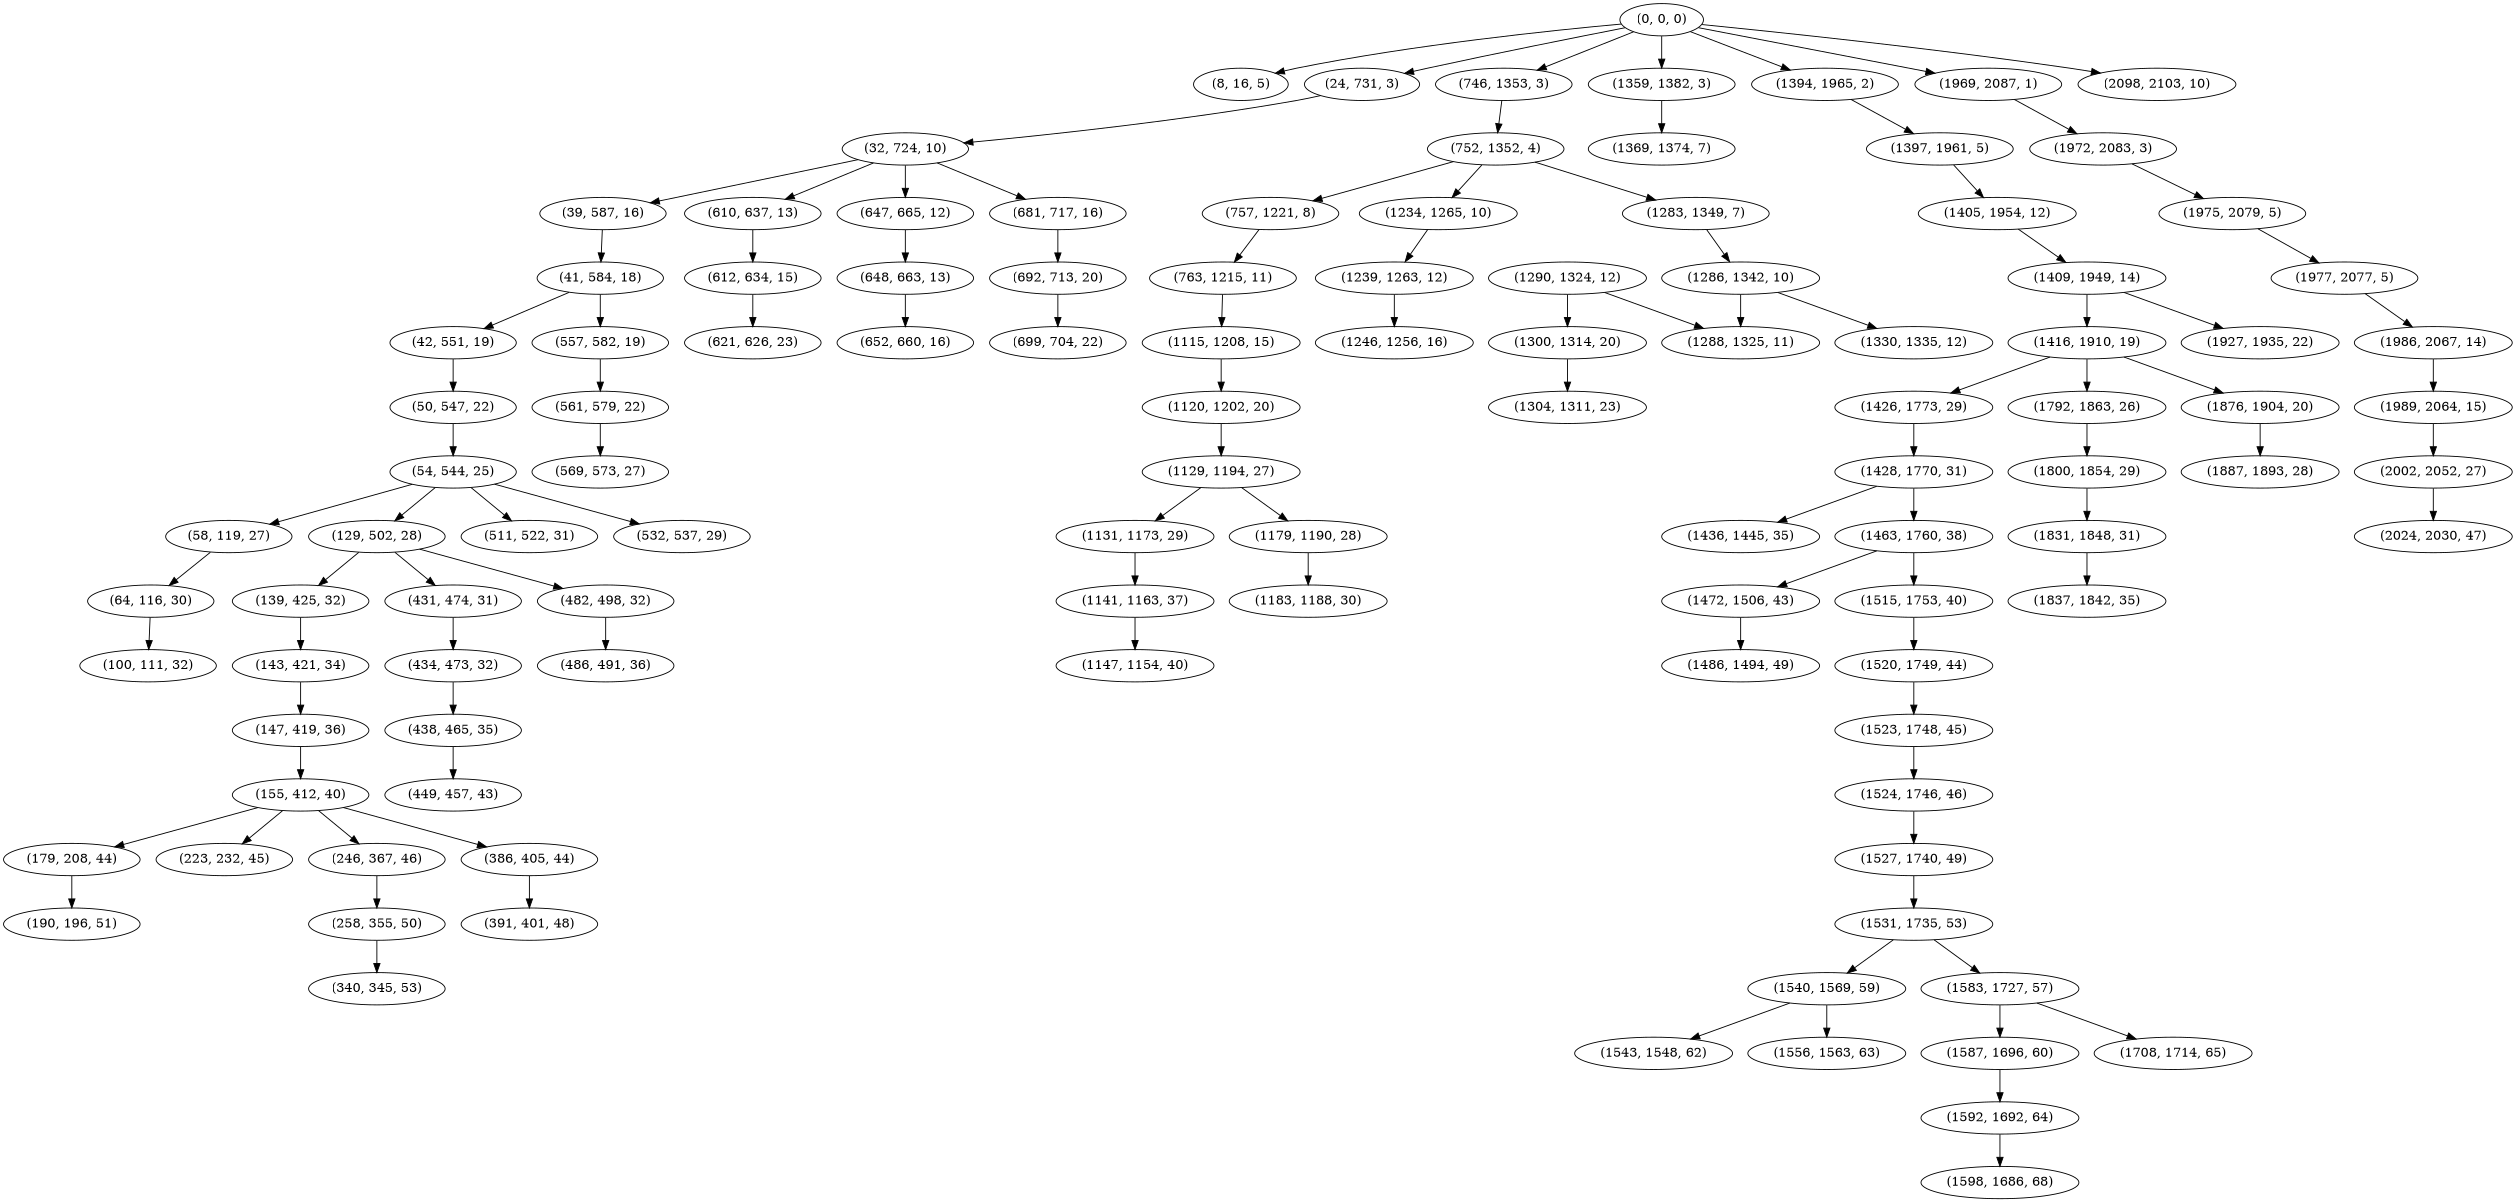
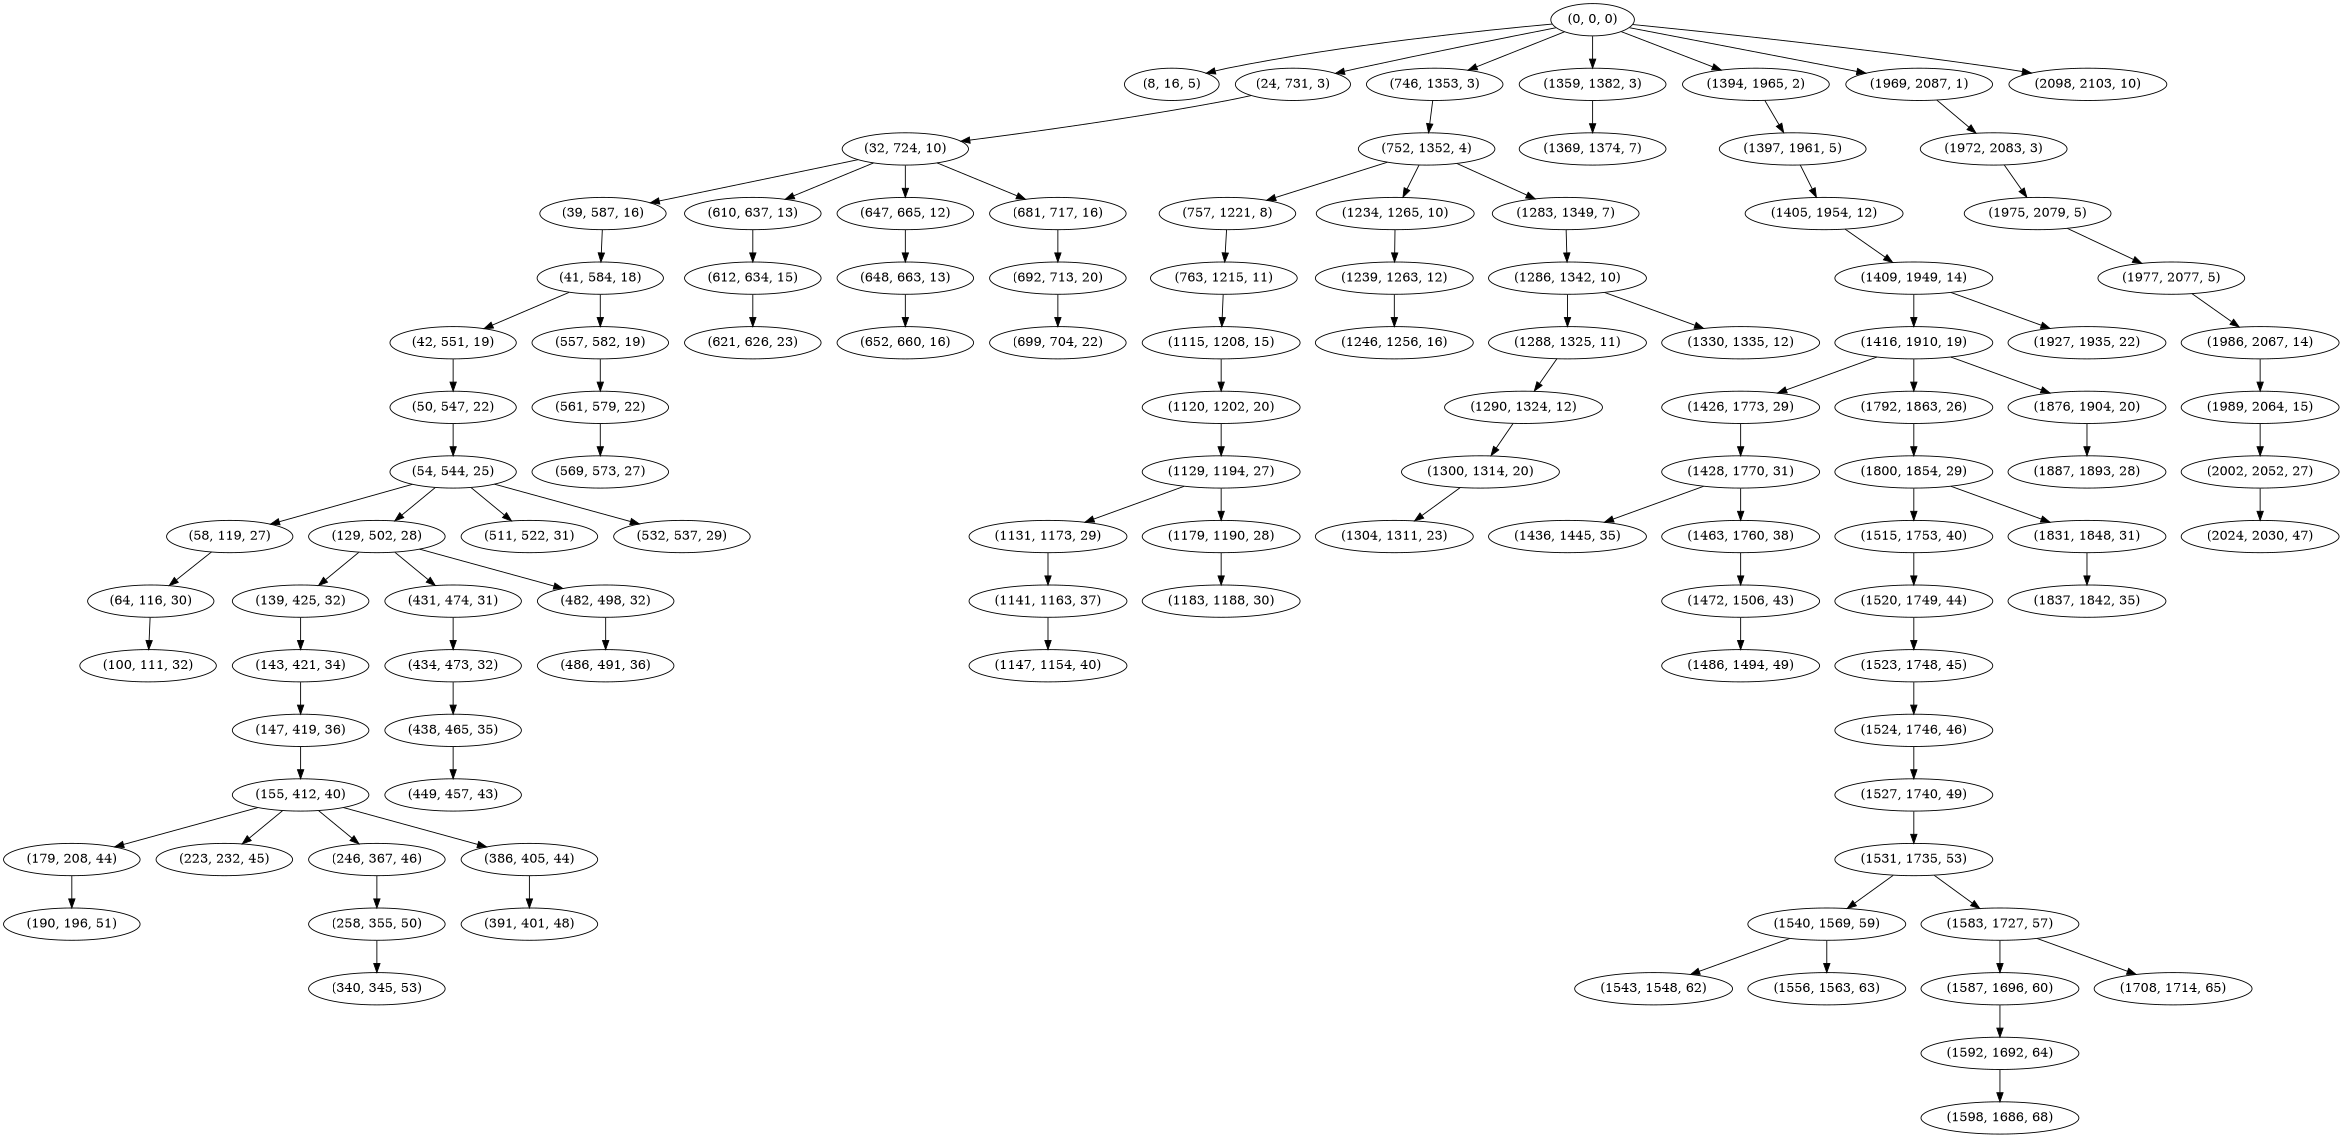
(1650, 309) -> (1548, 371)
(1914, 564) -> (1914, 500)
